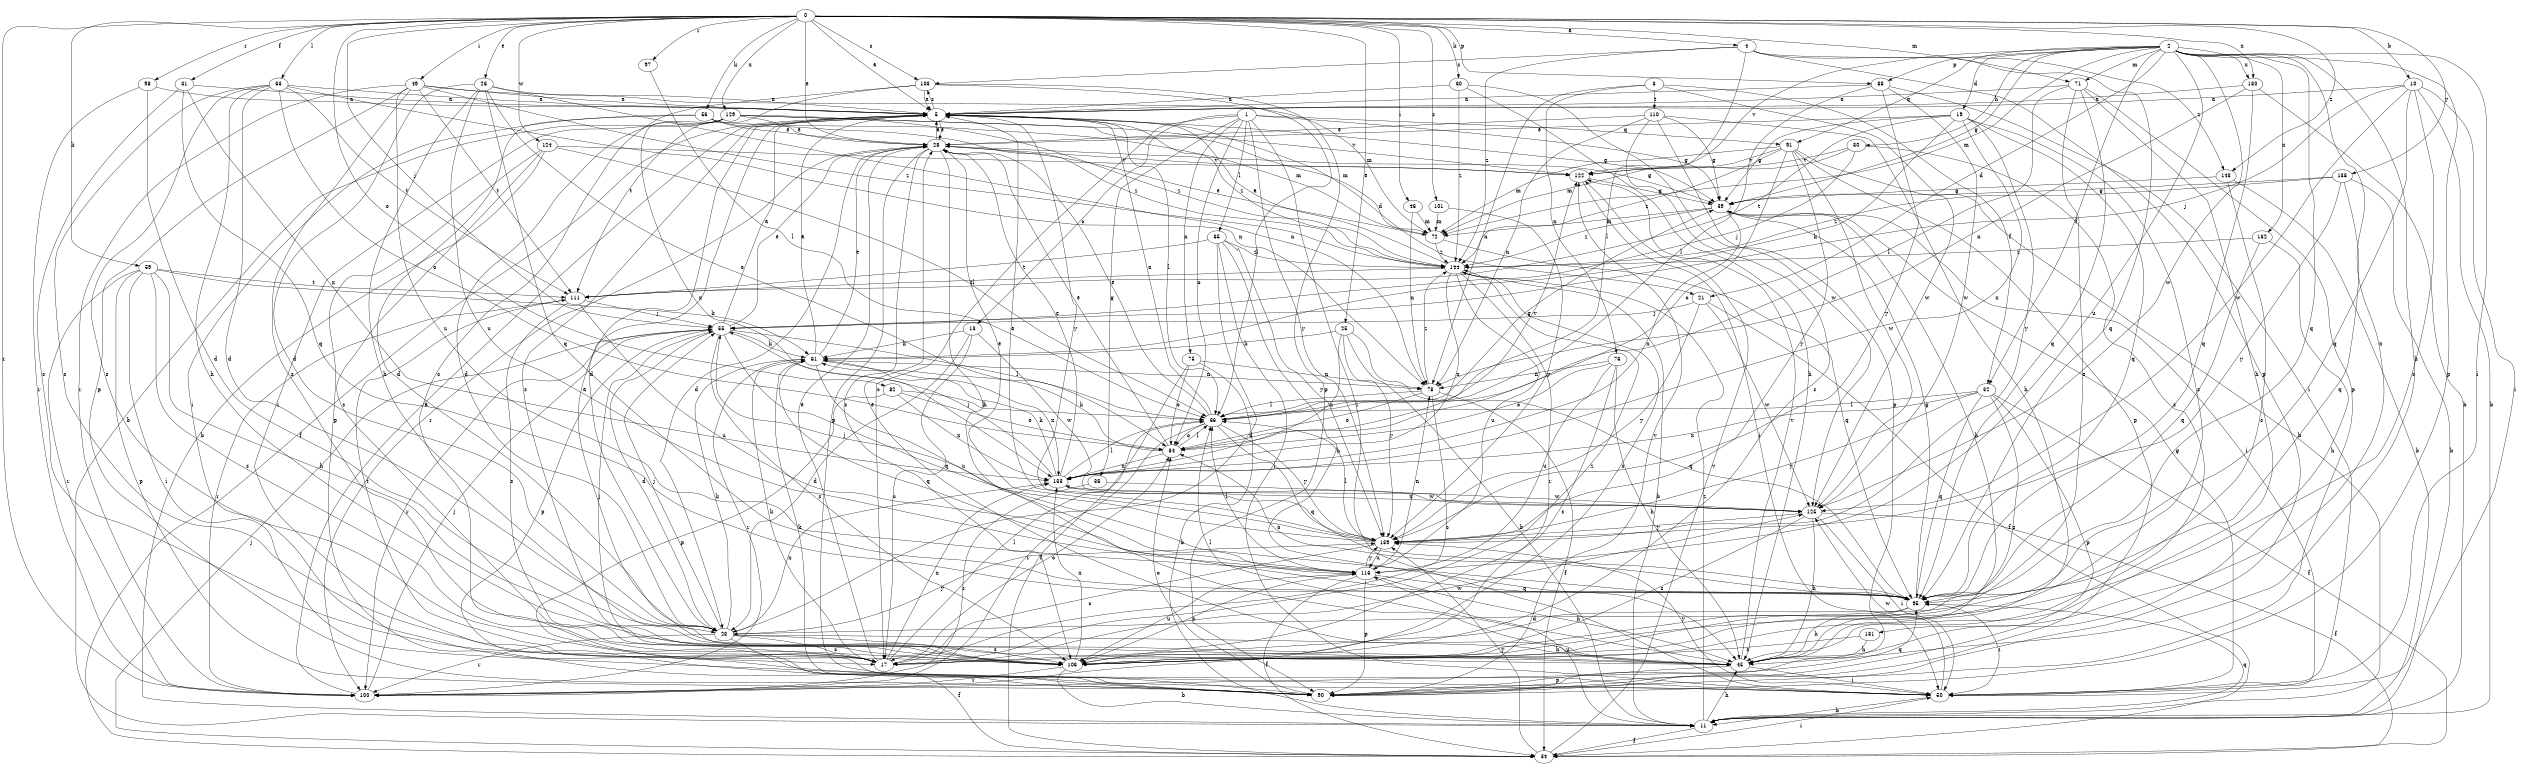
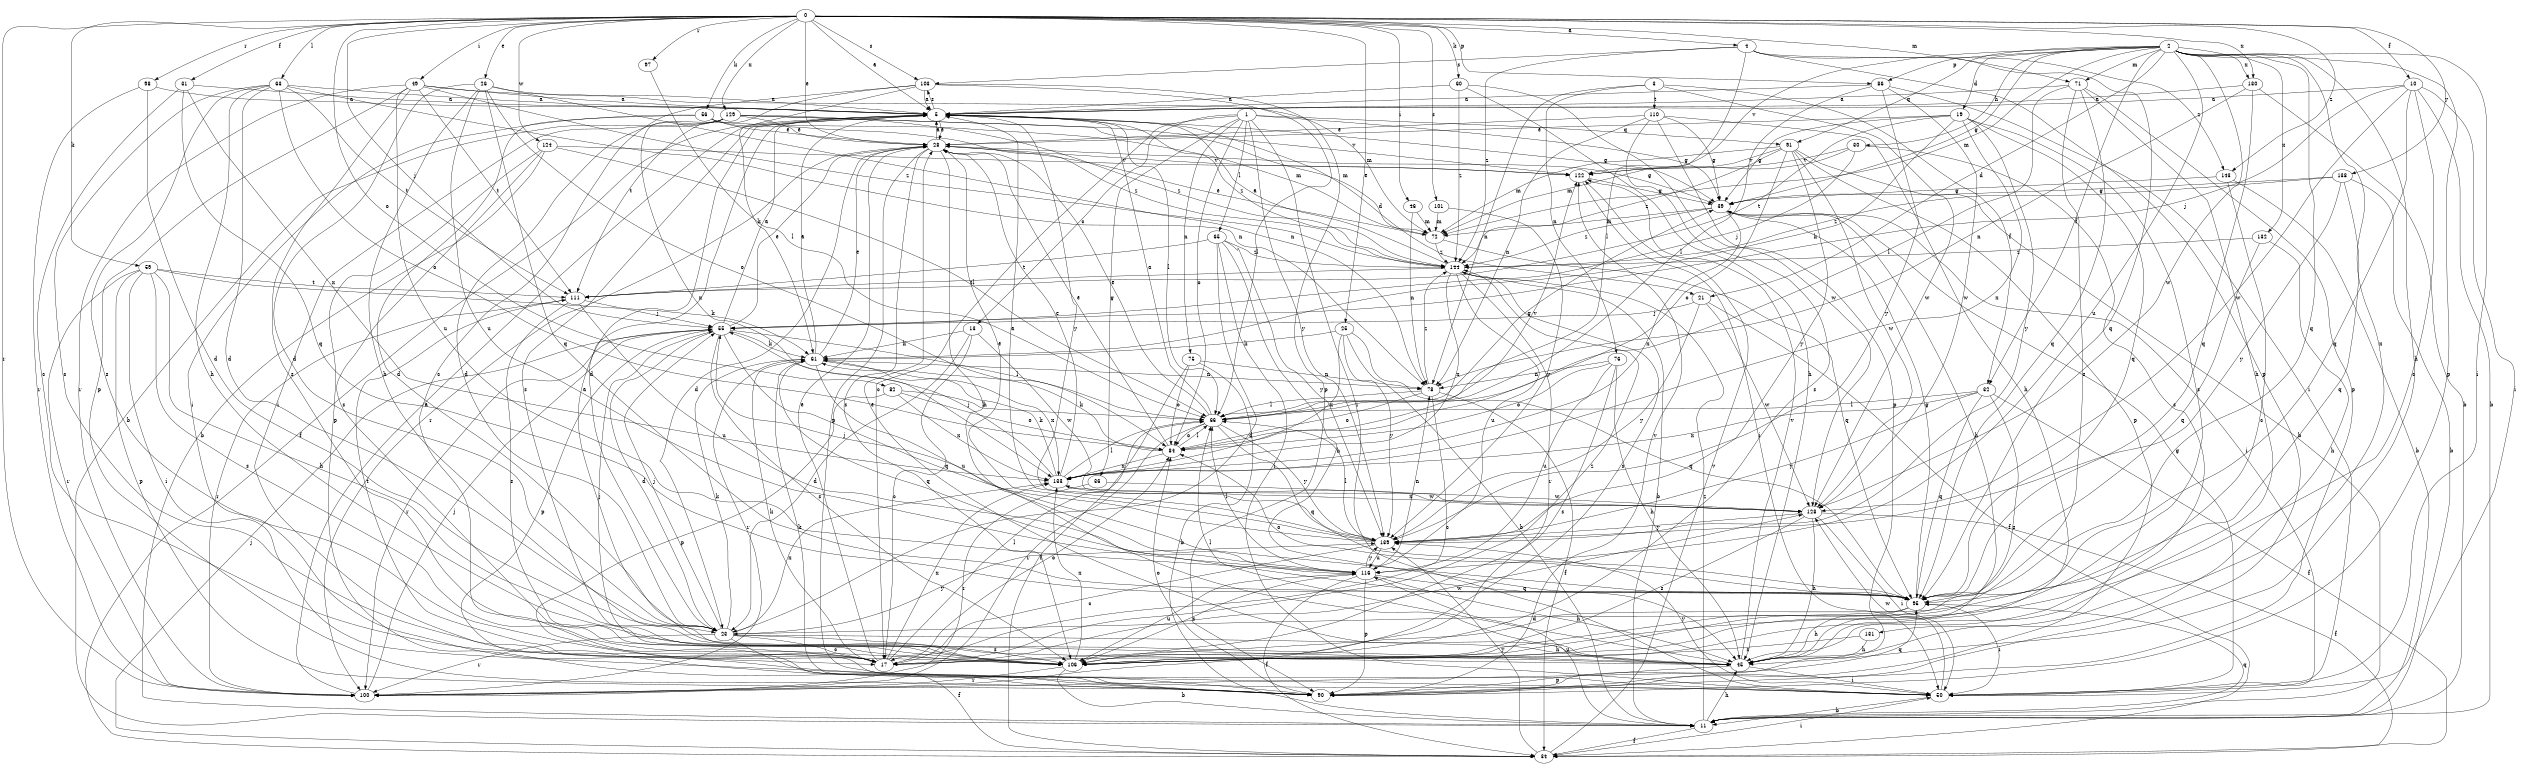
(2389, 46) -> (2389, 46)
none -> (744, 168)
(1812, 512) -> (1812, 512)
(1830, 669) -> none
